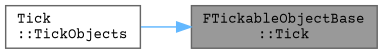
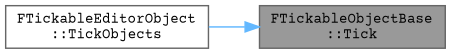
(73, 27) -> (107, 27)
